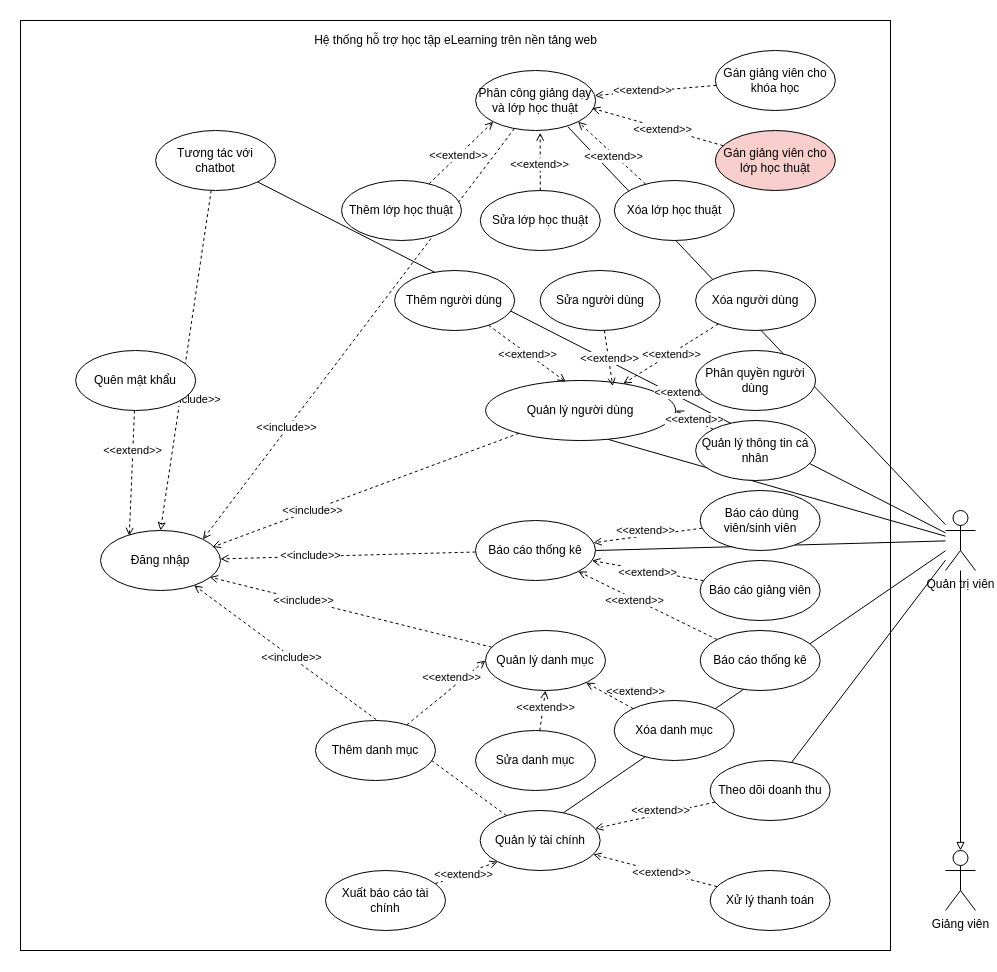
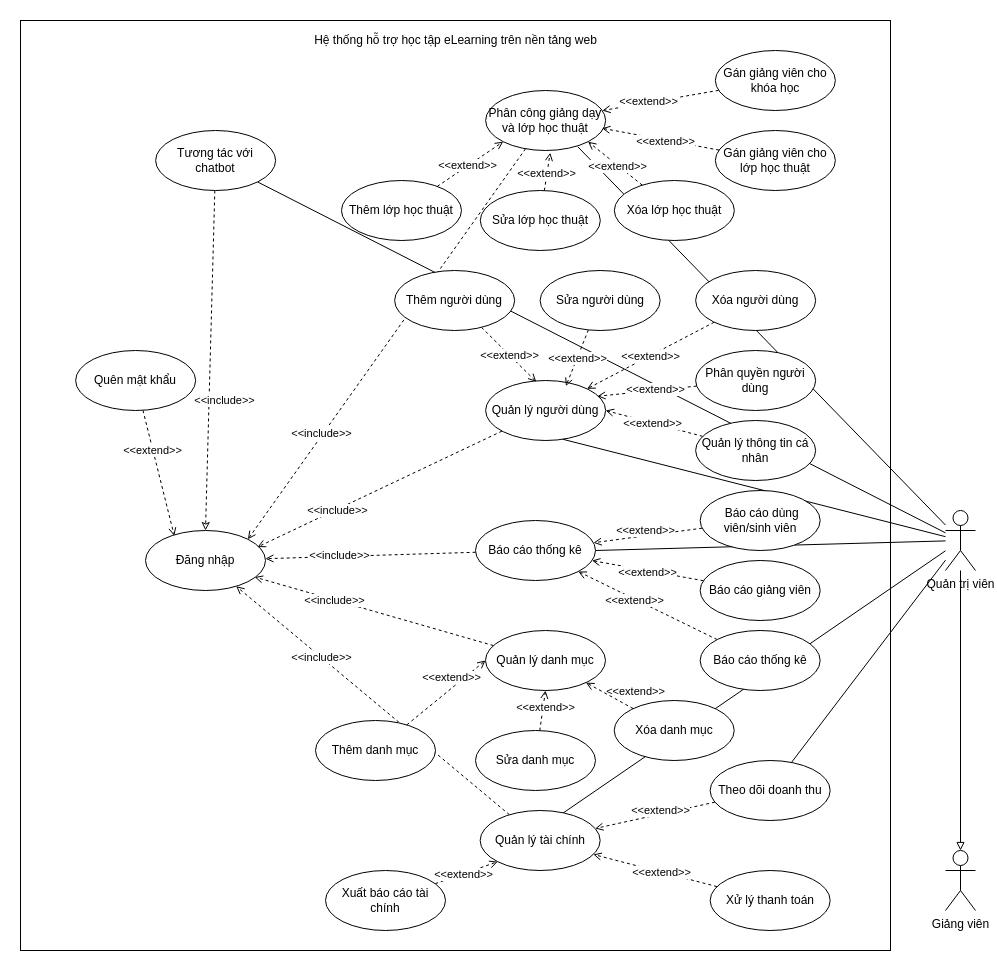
(536, 101) -> (546, 121)
(775, 161) -> (775, 161)
(581, 411) -> (546, 411)
(161, 561) -> (206, 561)
